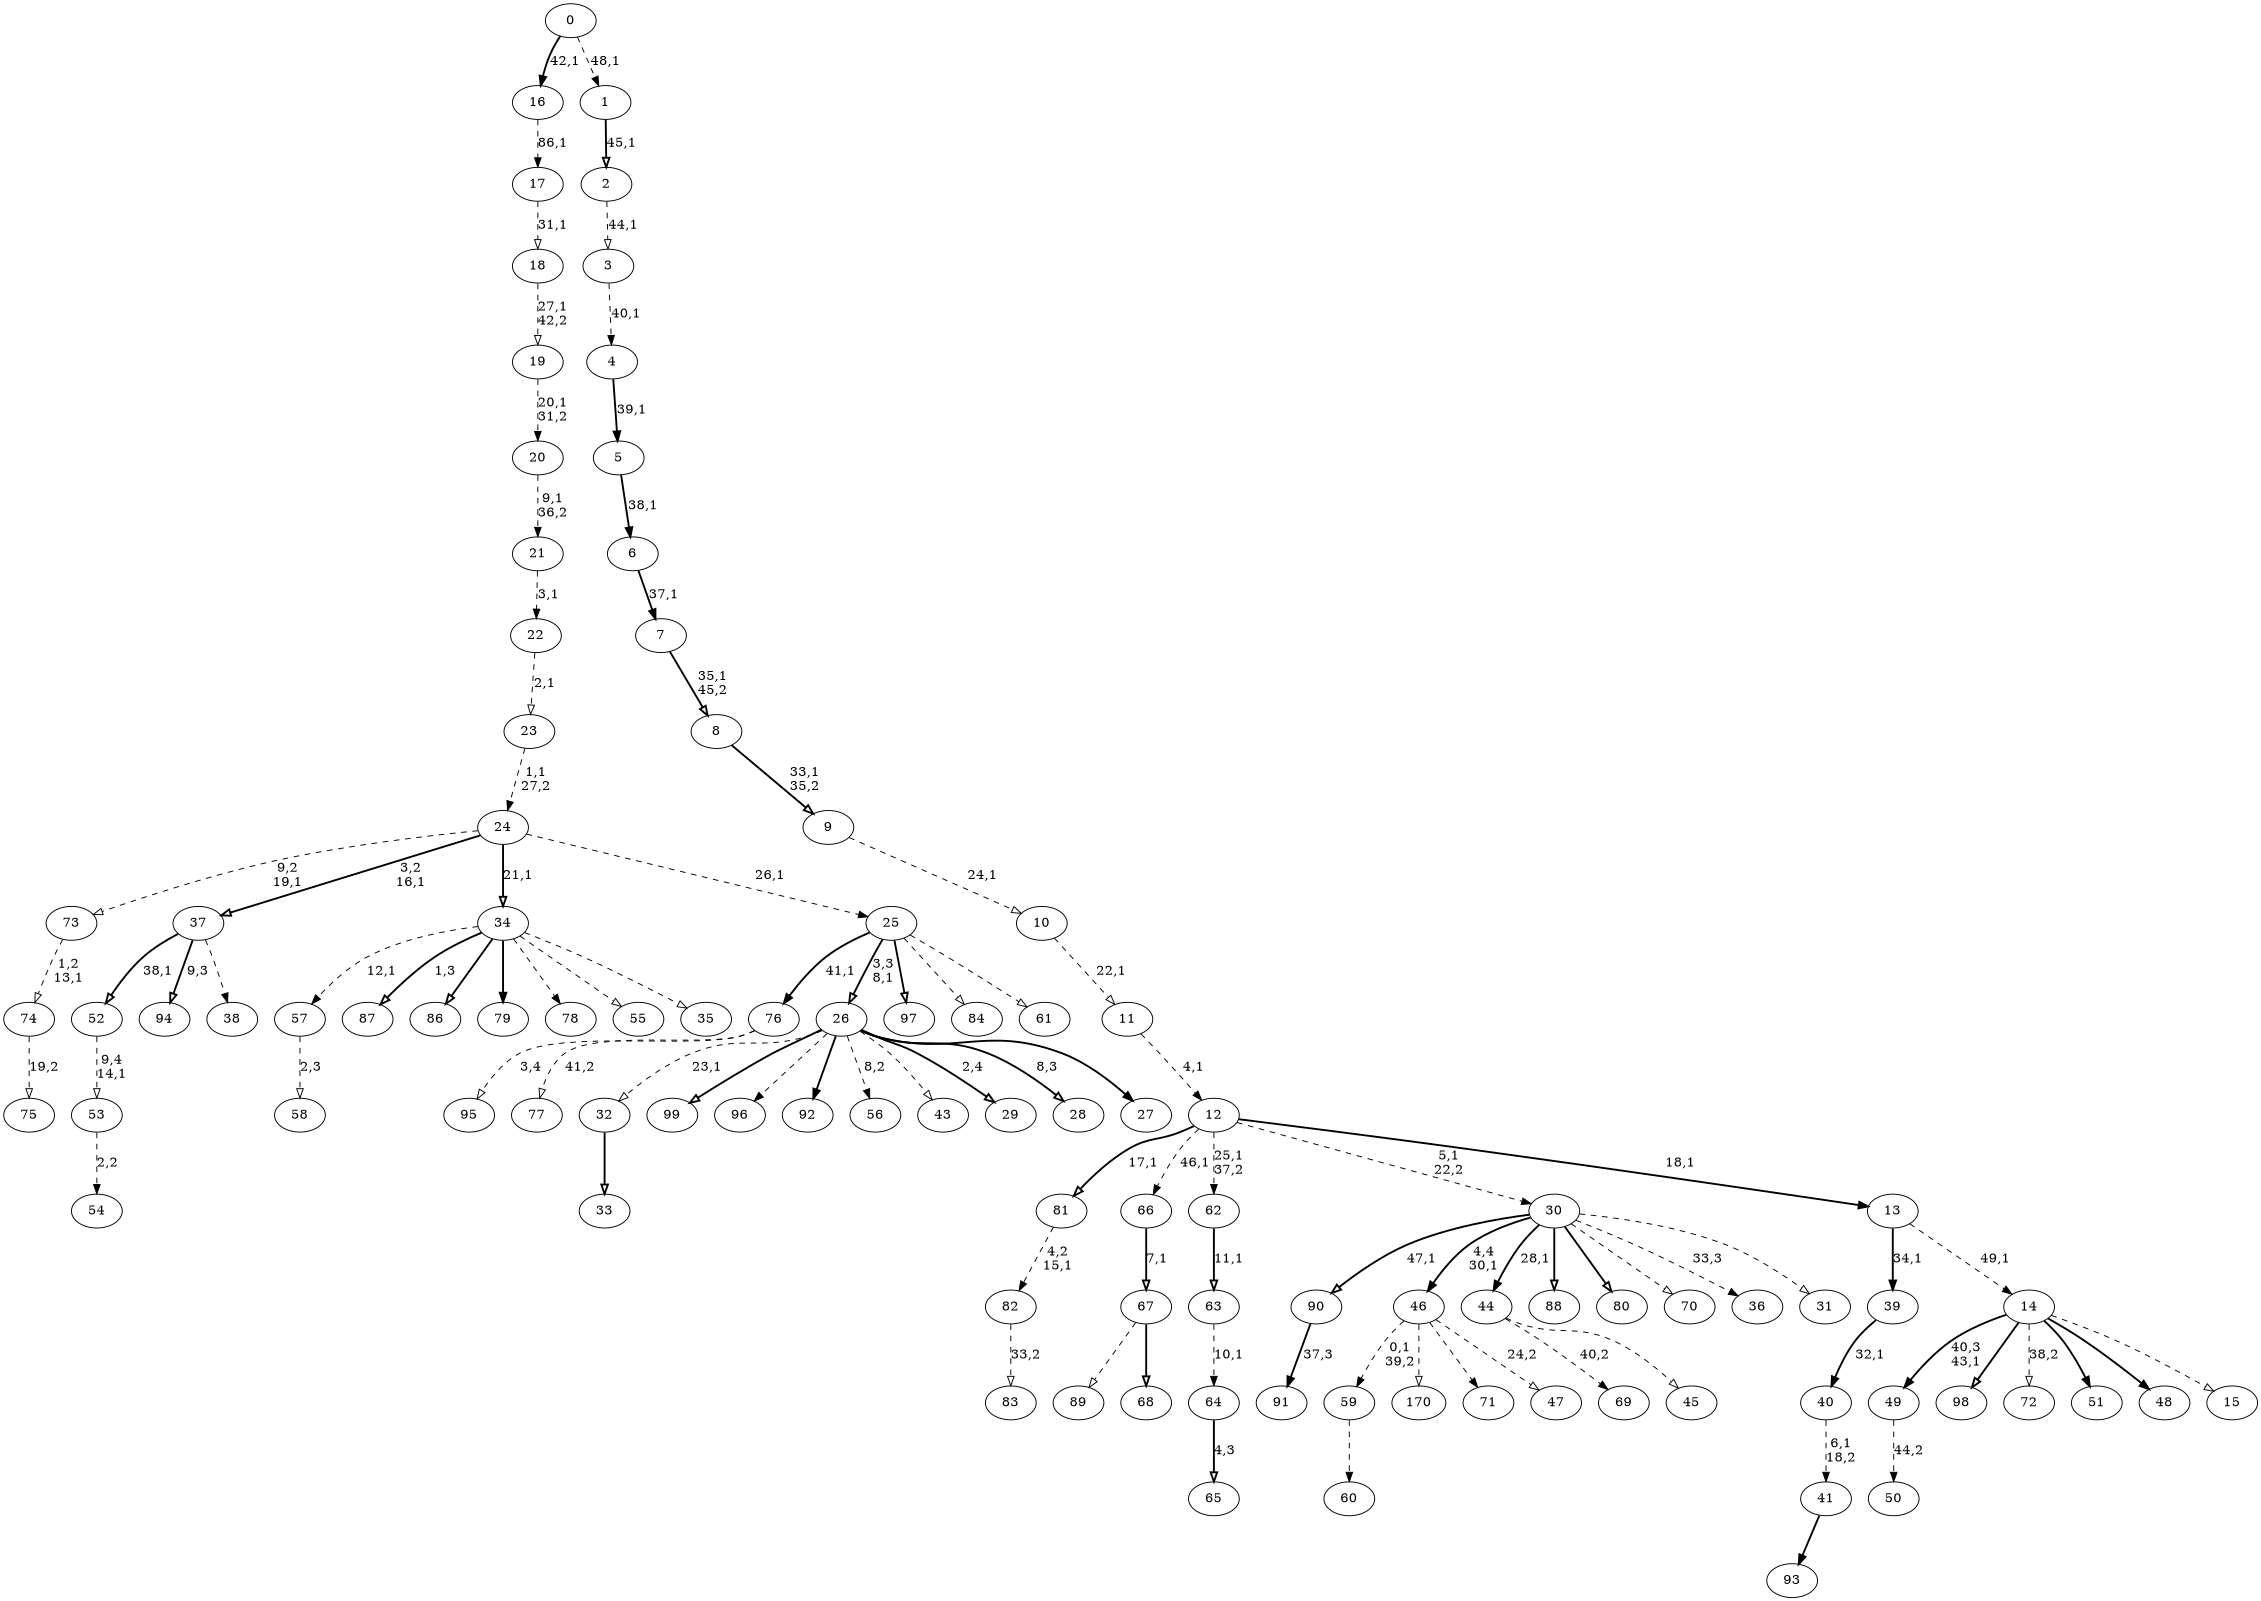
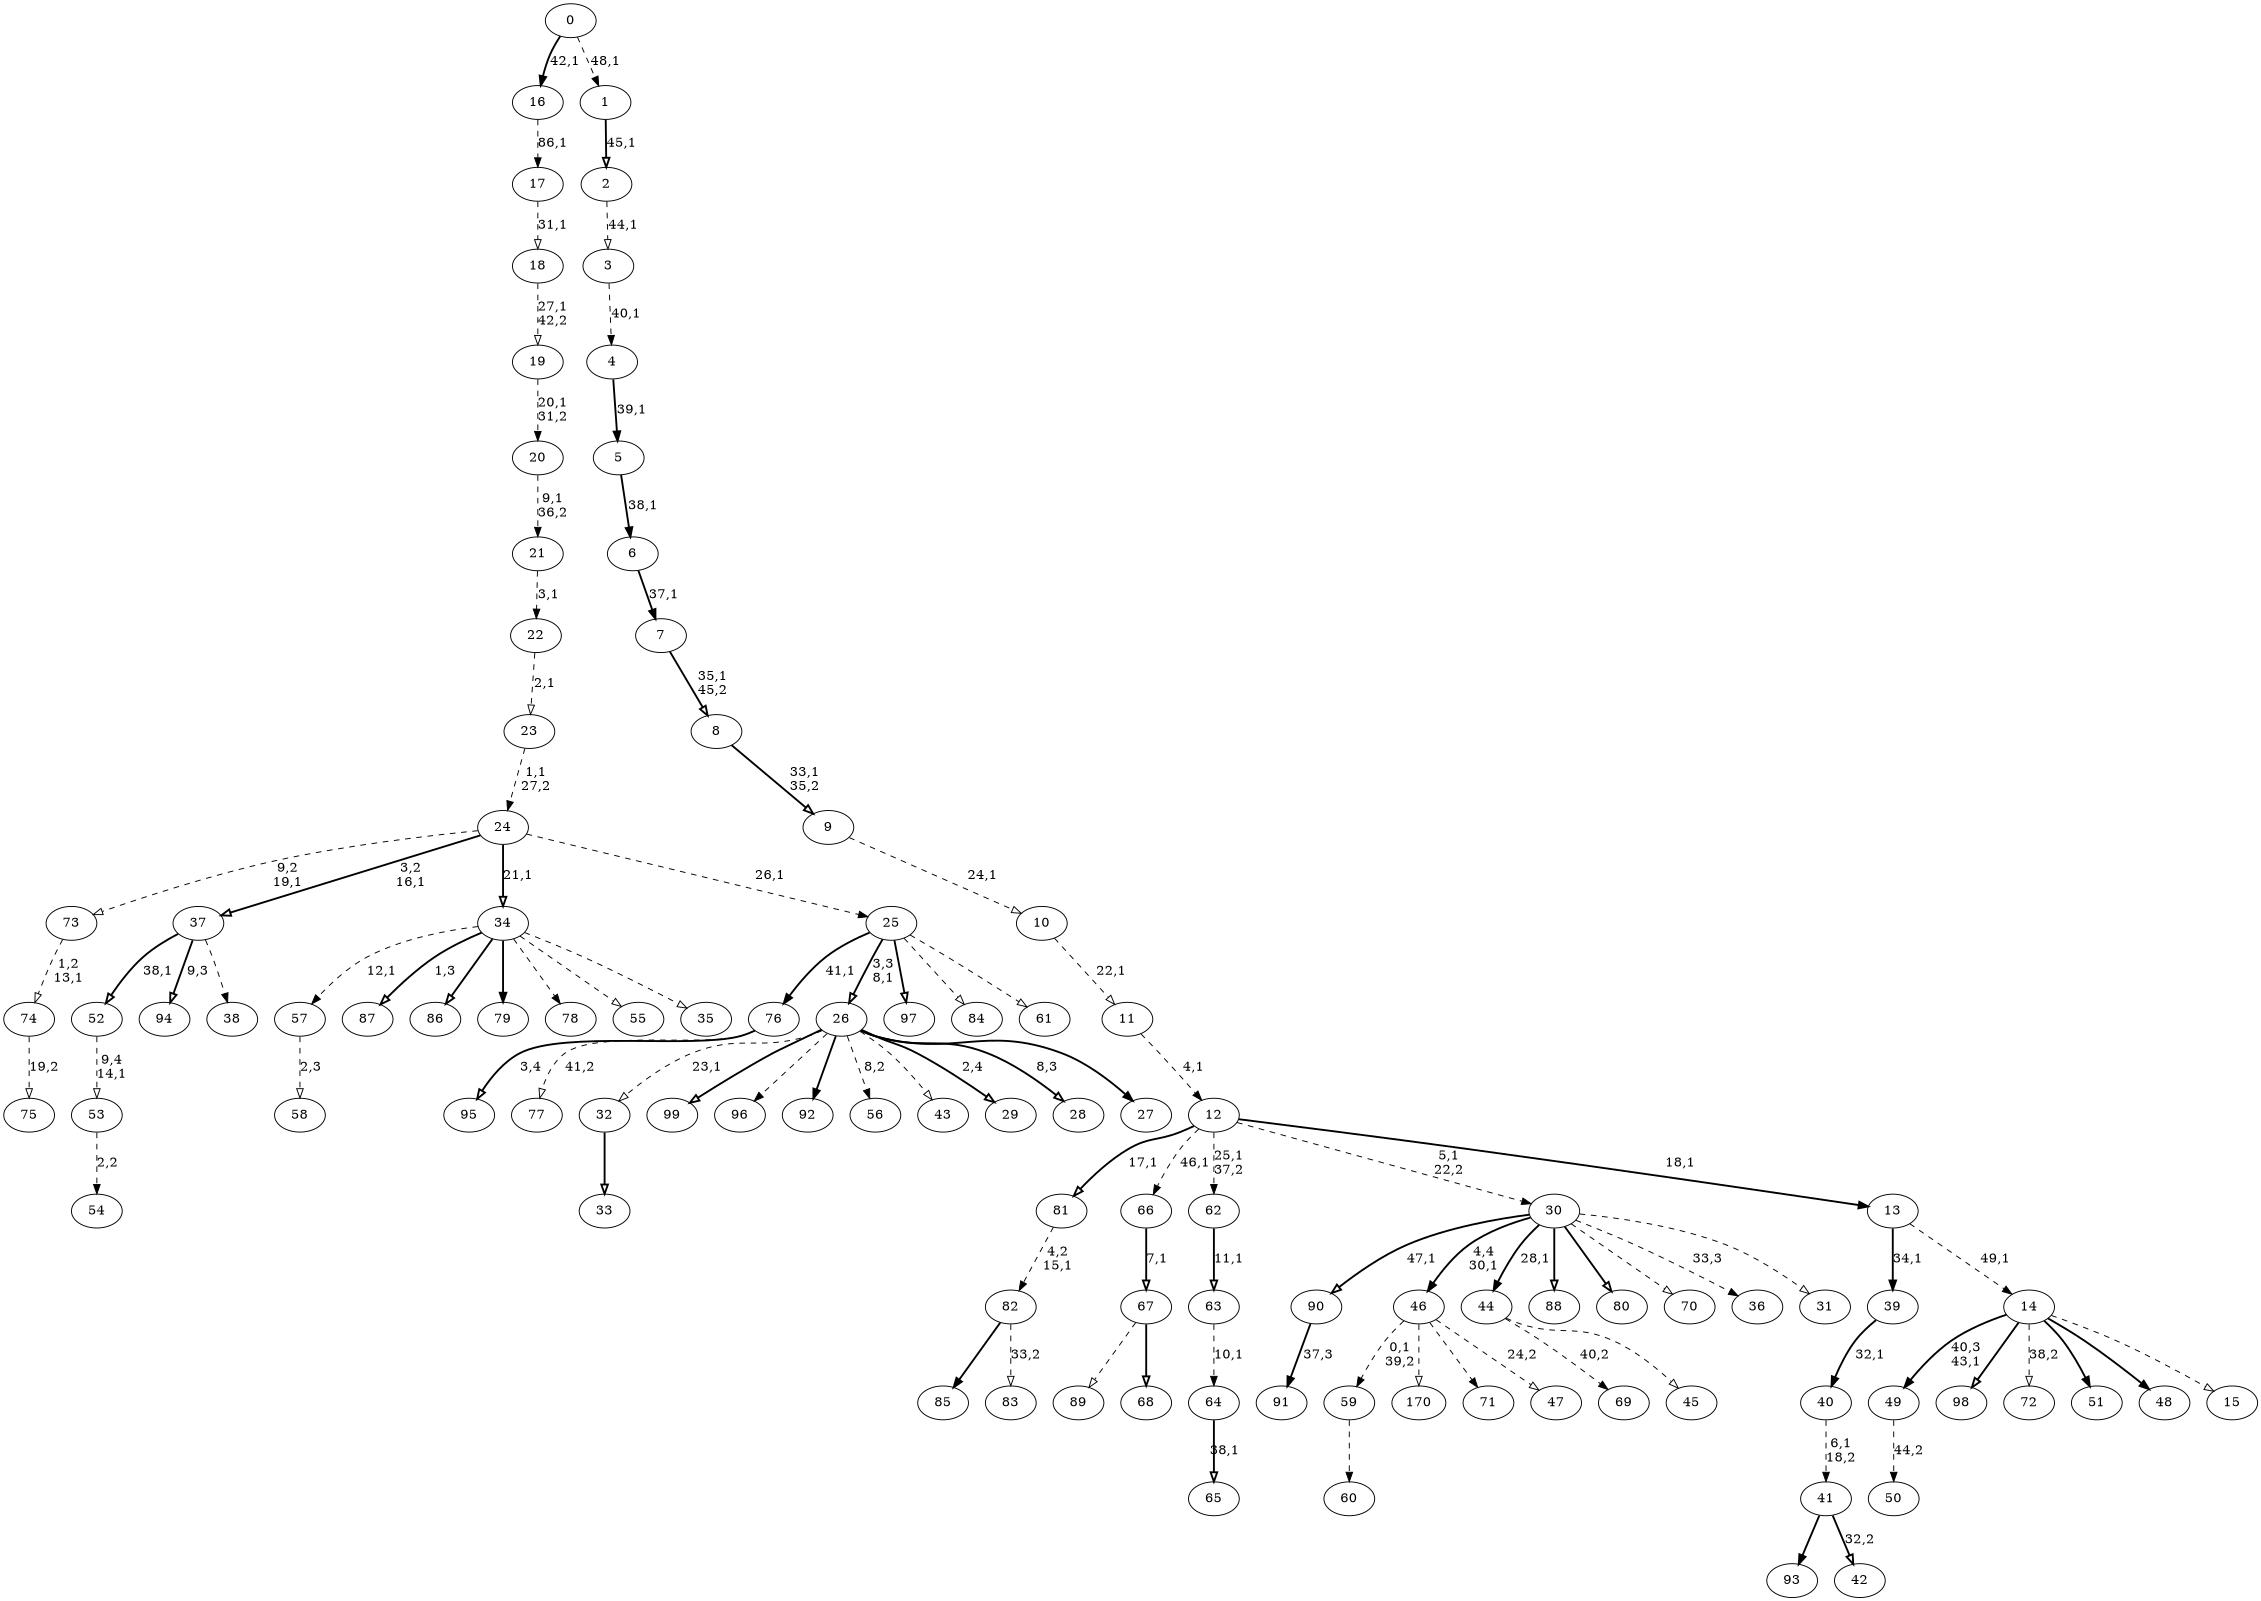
(574, 1042) -> (574, 1042)
none -> (943, 1403)
(1225, 1451) -> (1225, 1451)
none -> (1860, 1581)
